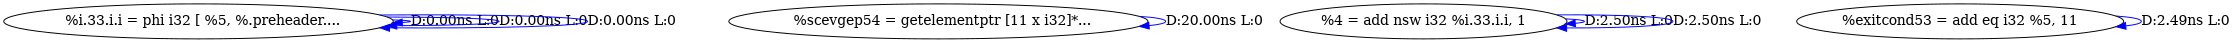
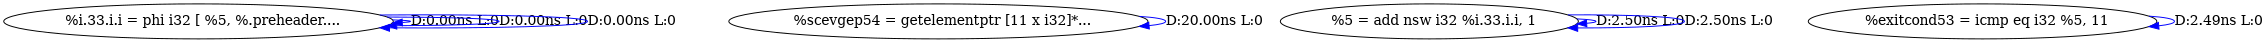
(1424, 21) -> (1429, 21)
(1960, 21) -> (1983, 21)
